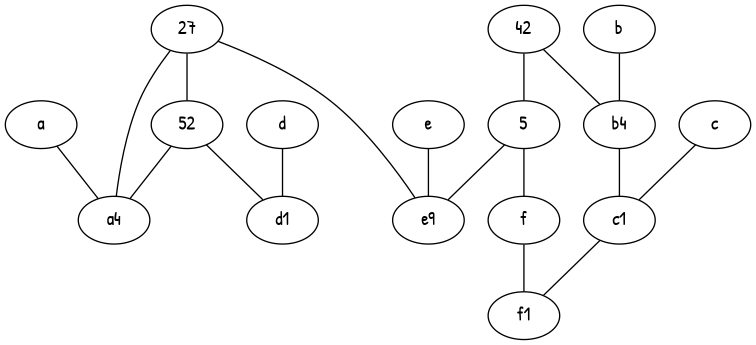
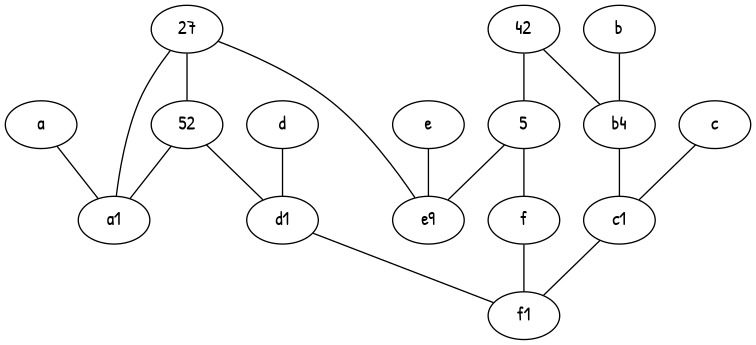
(114, 220) -> (114, 220)
none -> (403, 268)
